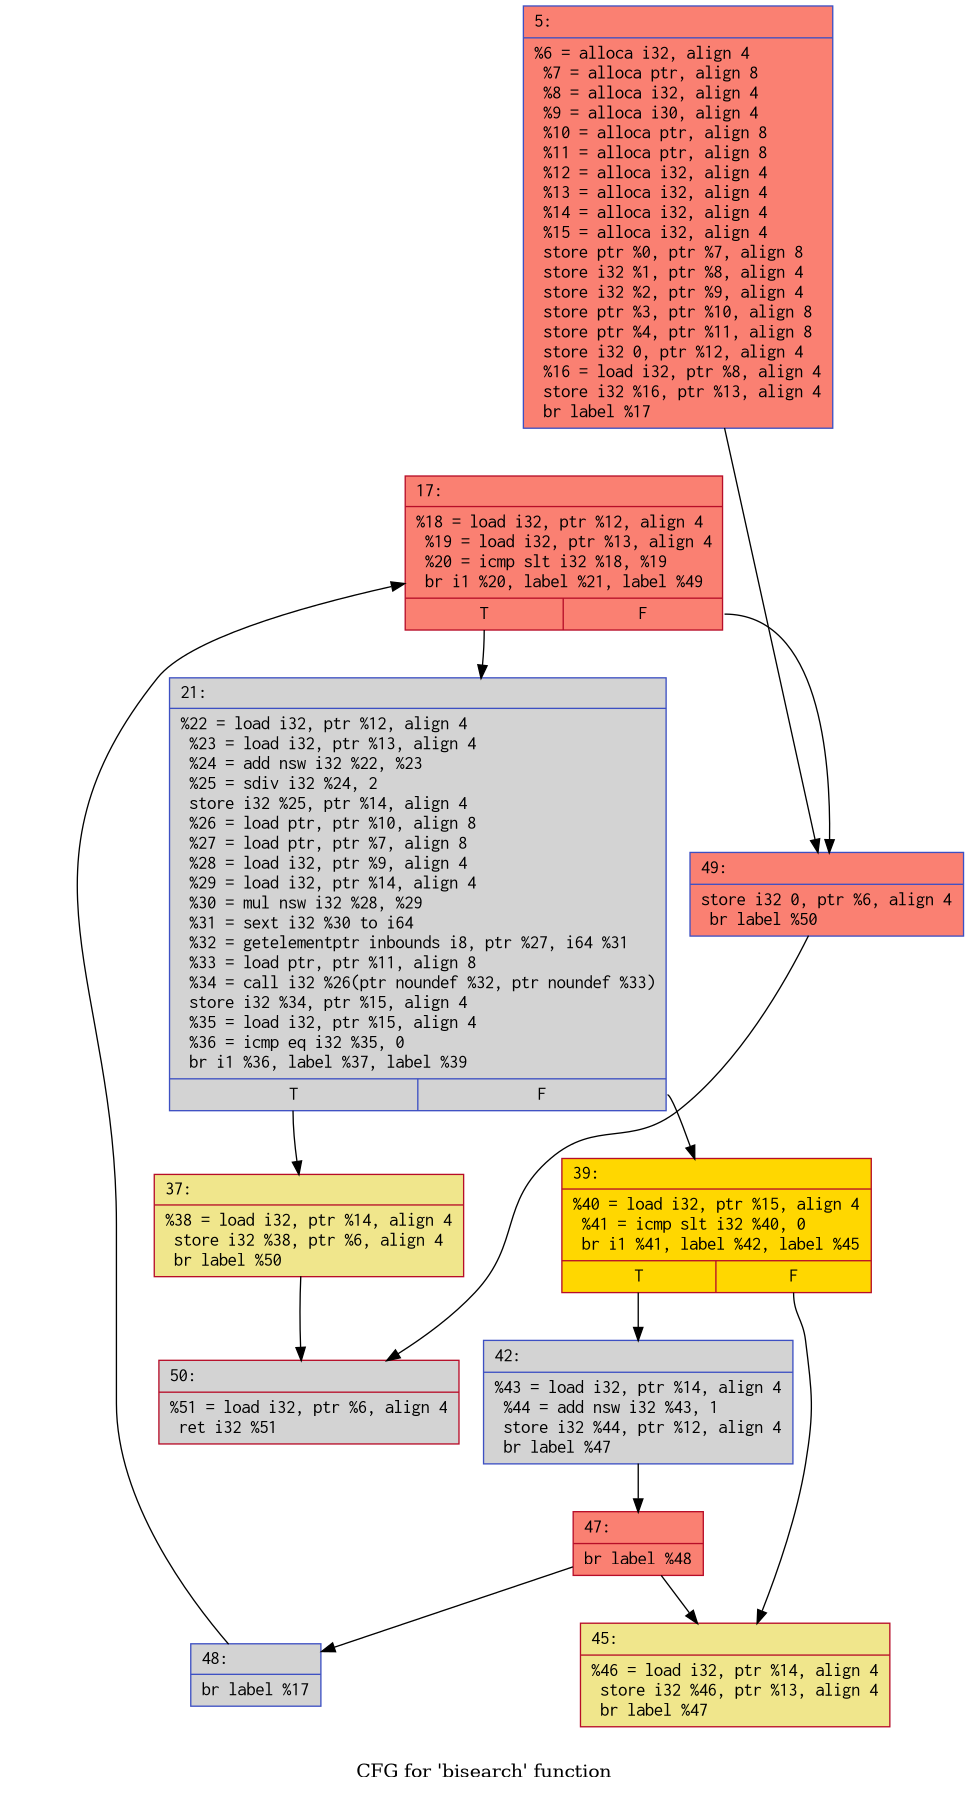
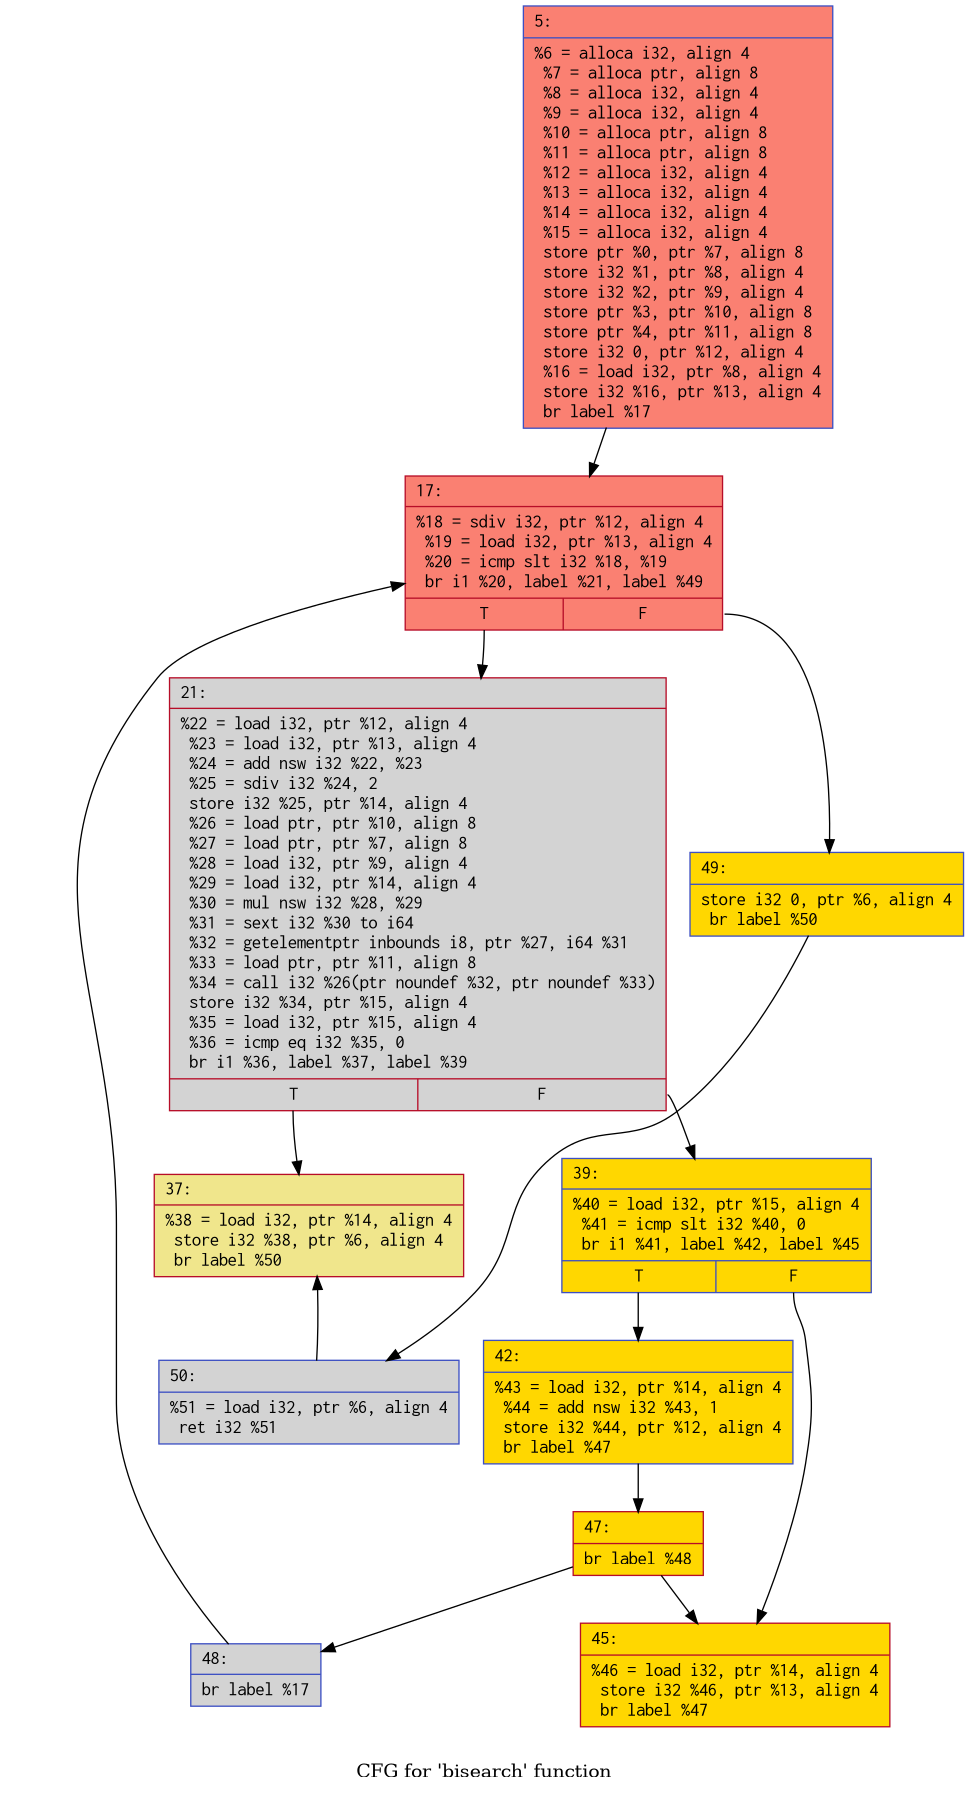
(646, 113) -> (646, 113)
(560, 522) -> (560, 522)
(772, 644) -> (600, 446)
(418, 894) -> (418, 894)
(827, 894) -> (827, 894)
(717, 1226) -> (717, 1226)
(300, 1312) -> (318, 1325)
(309, 1402) -> (309, 1402)
(638, 1402) -> (638, 1402)
(638, 1544) -> (638, 1544)
(735, 1675) -> (735, 1675)
